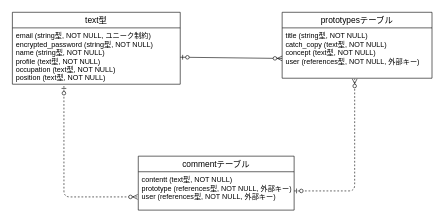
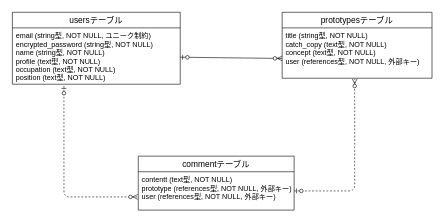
(96, 21) -> (96, 21)
